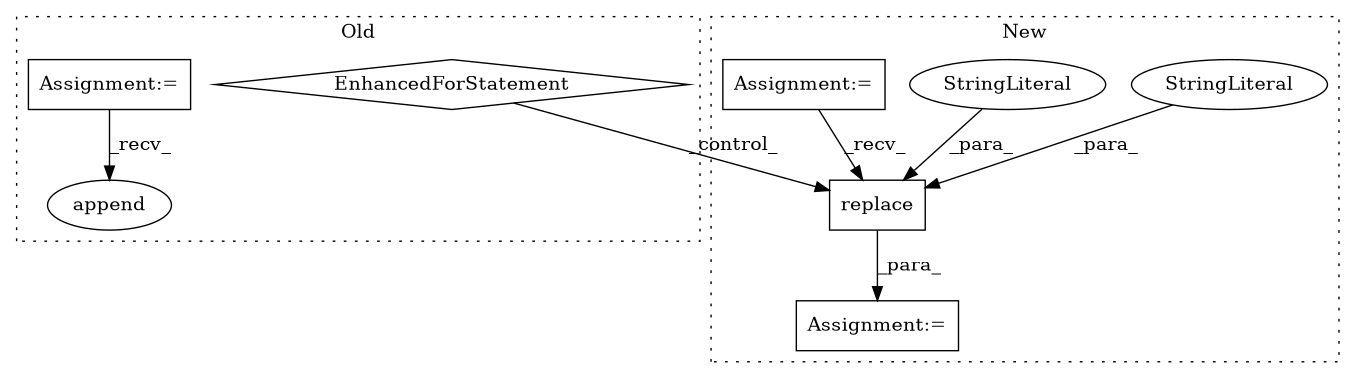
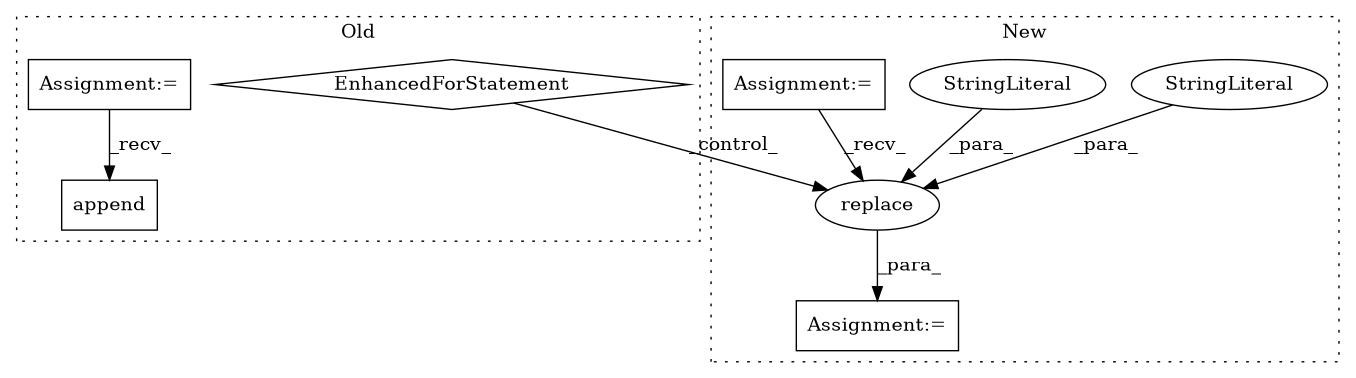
(110, 205) -> (110, 205)
(877, 205) -> (877, 205)
